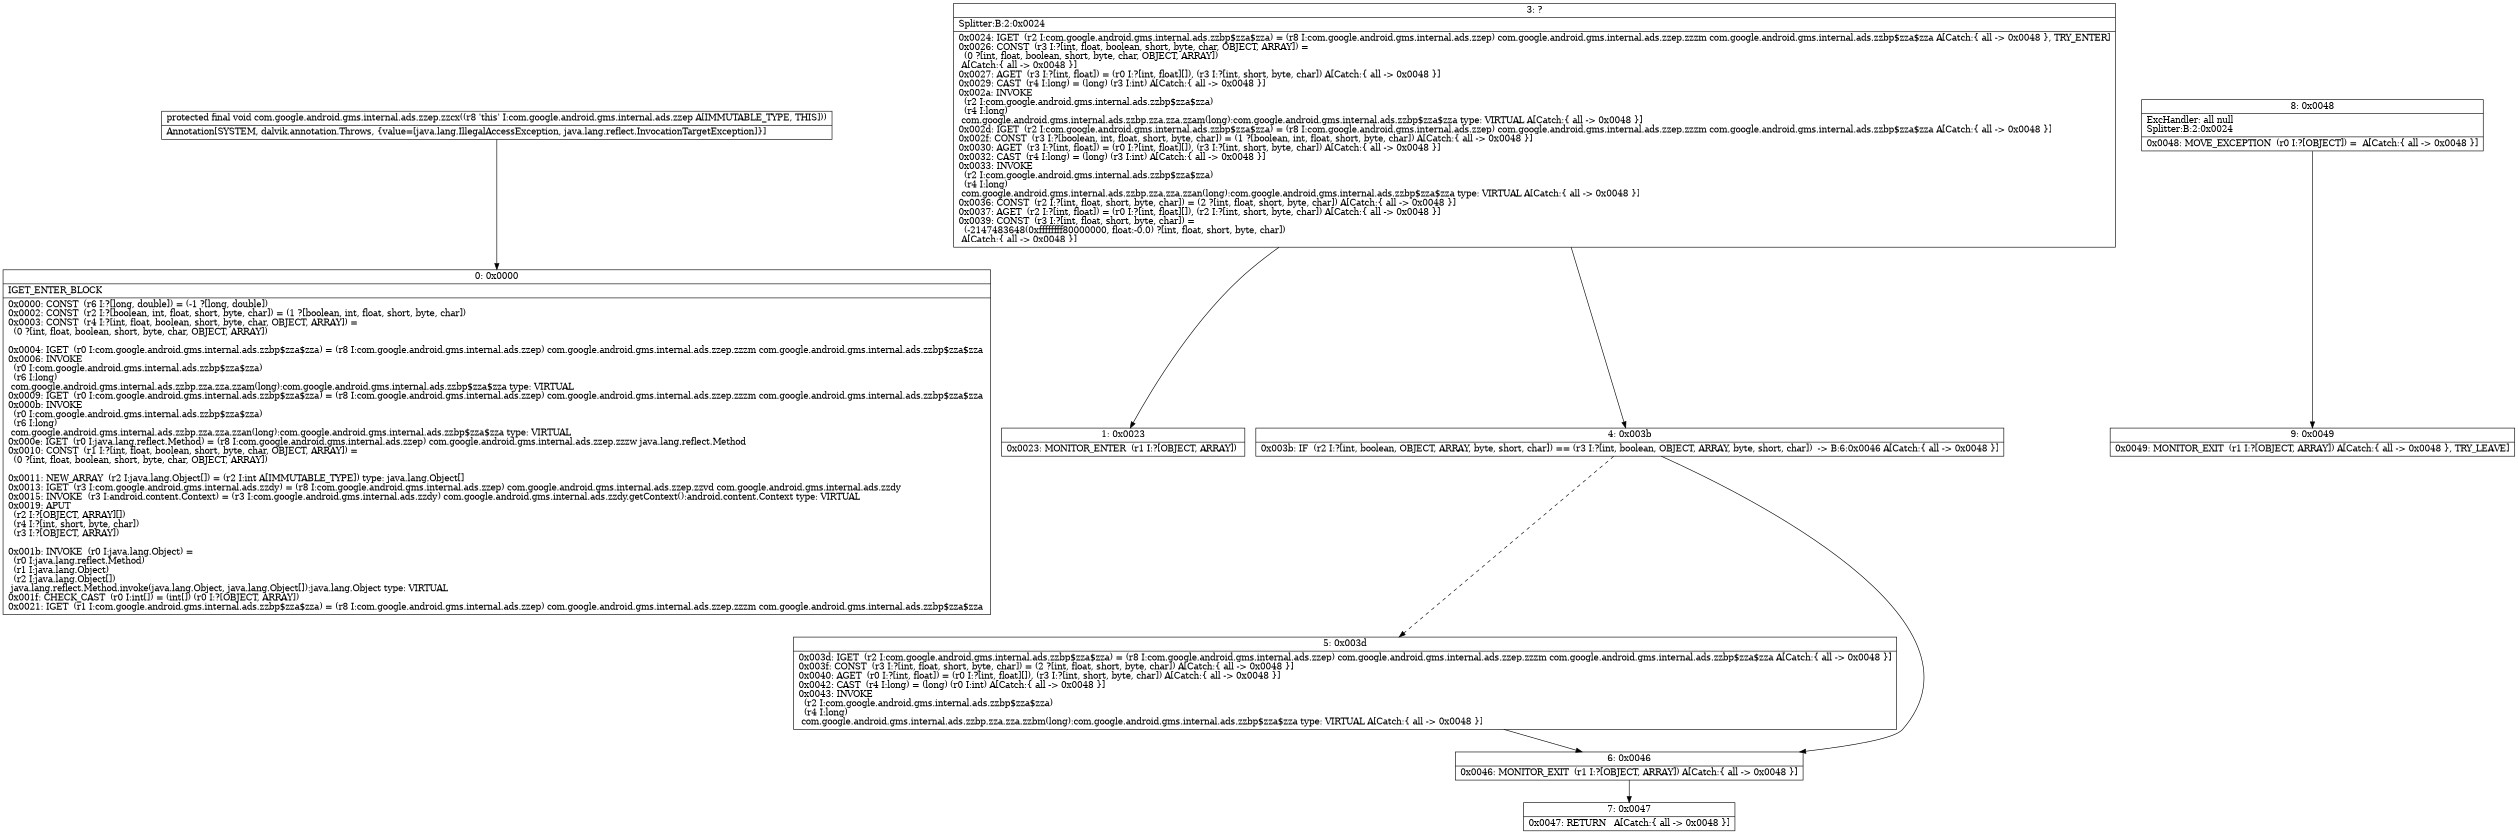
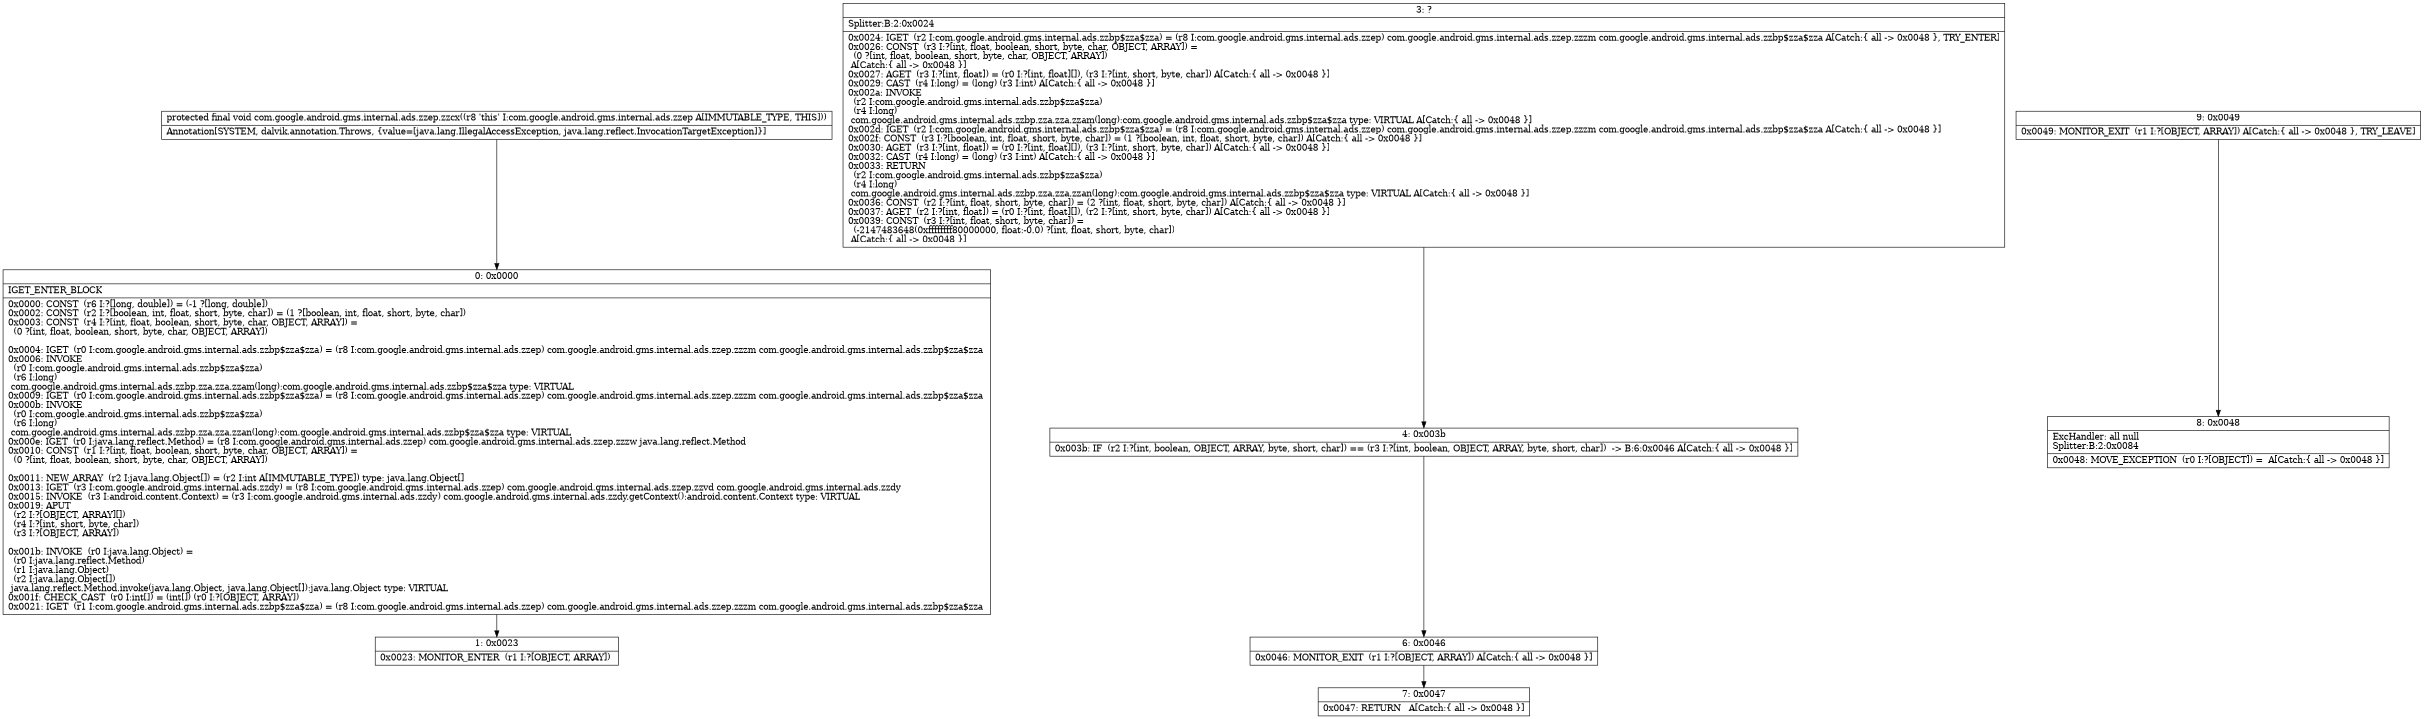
(2190, 130) -> (2096, 446)
(999, 167) -> (889, 167)
(2312, 286) -> (2218, 275)
(1196, 327) -> (497, 623)
(1345, 683) -> none
